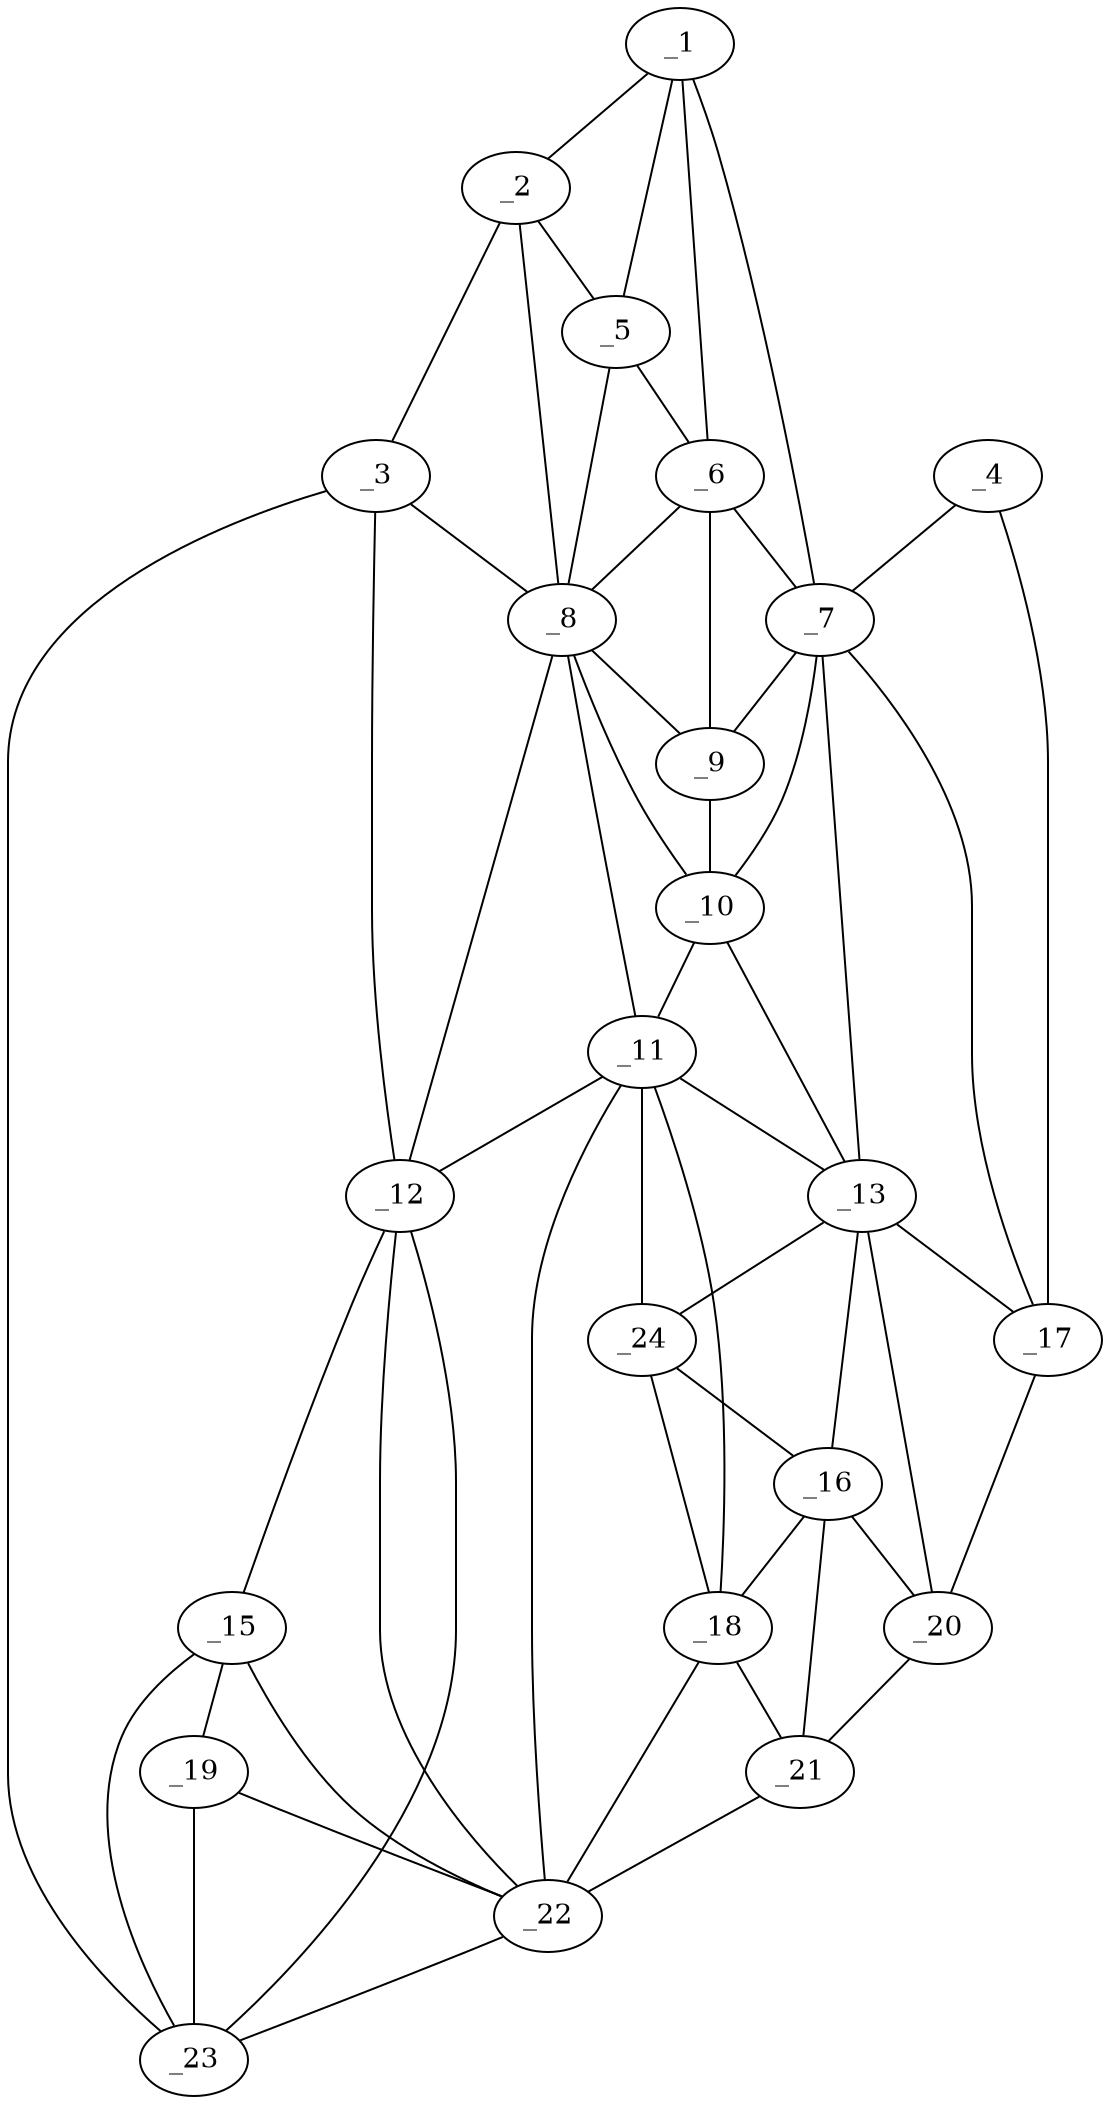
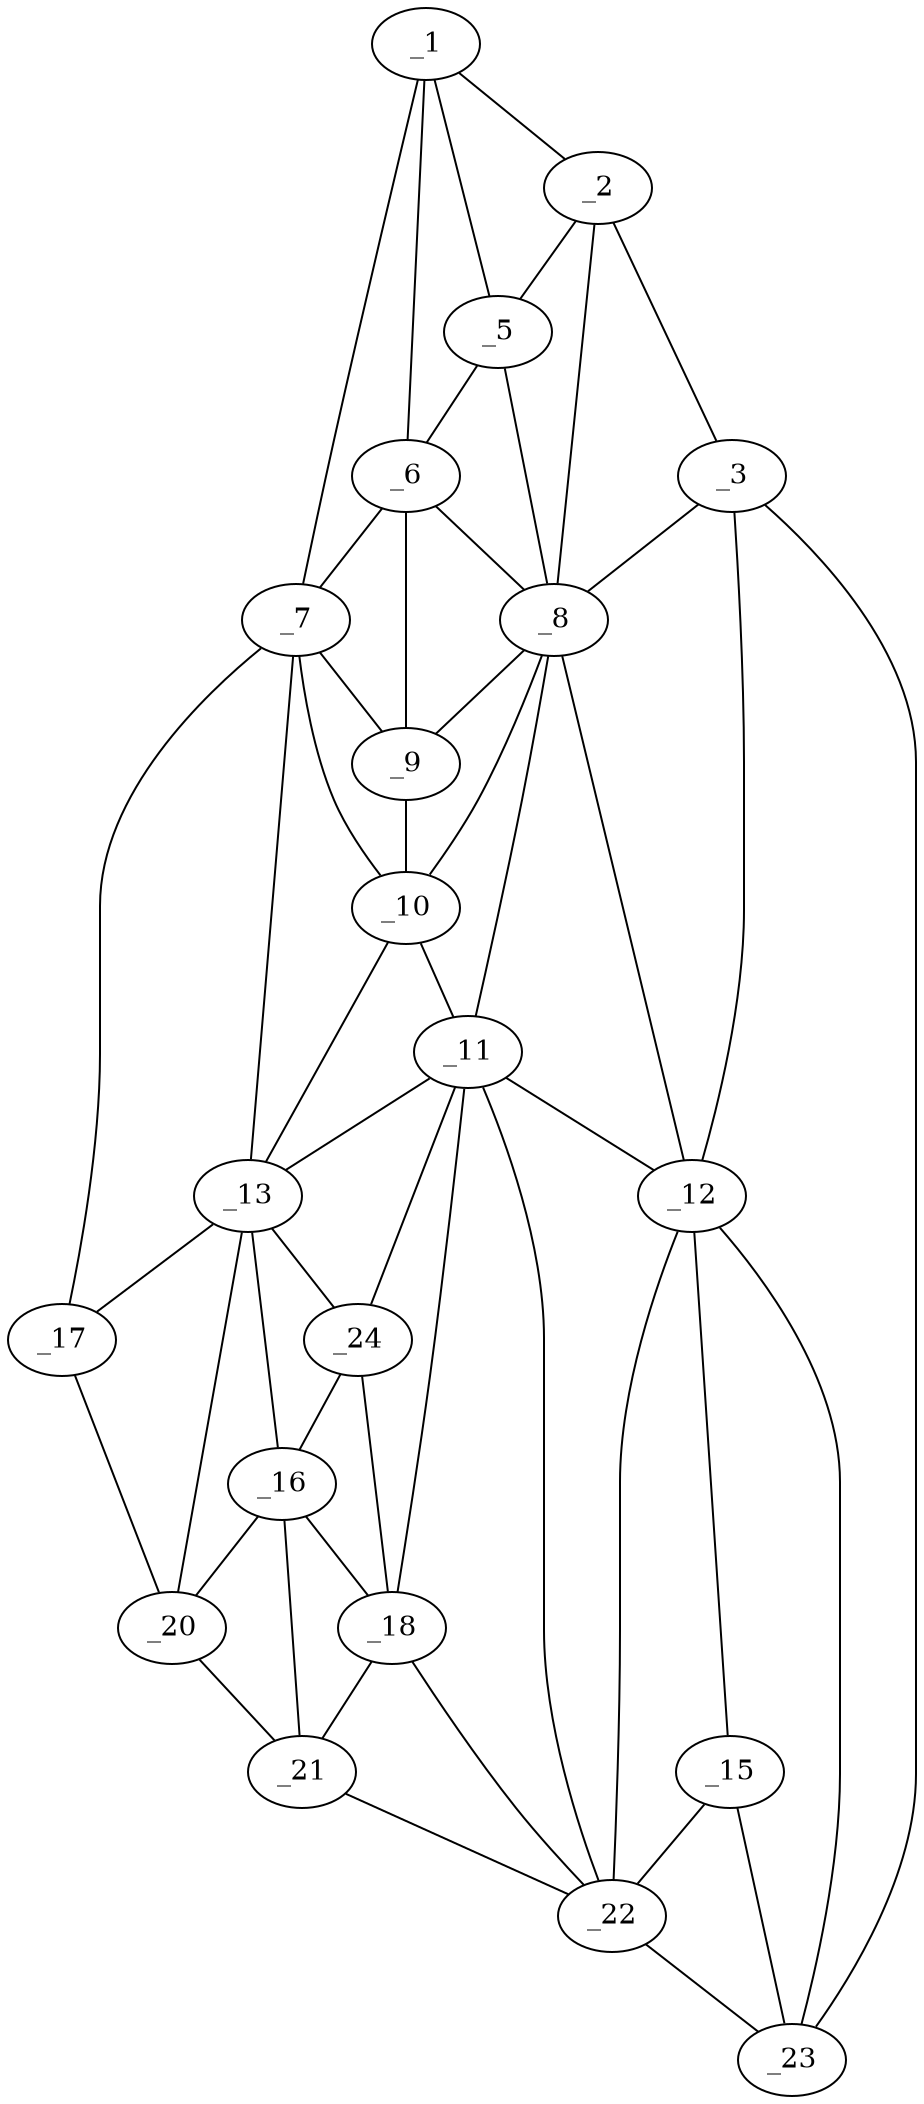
(988, 476) -> none
(194, 1772) -> none
